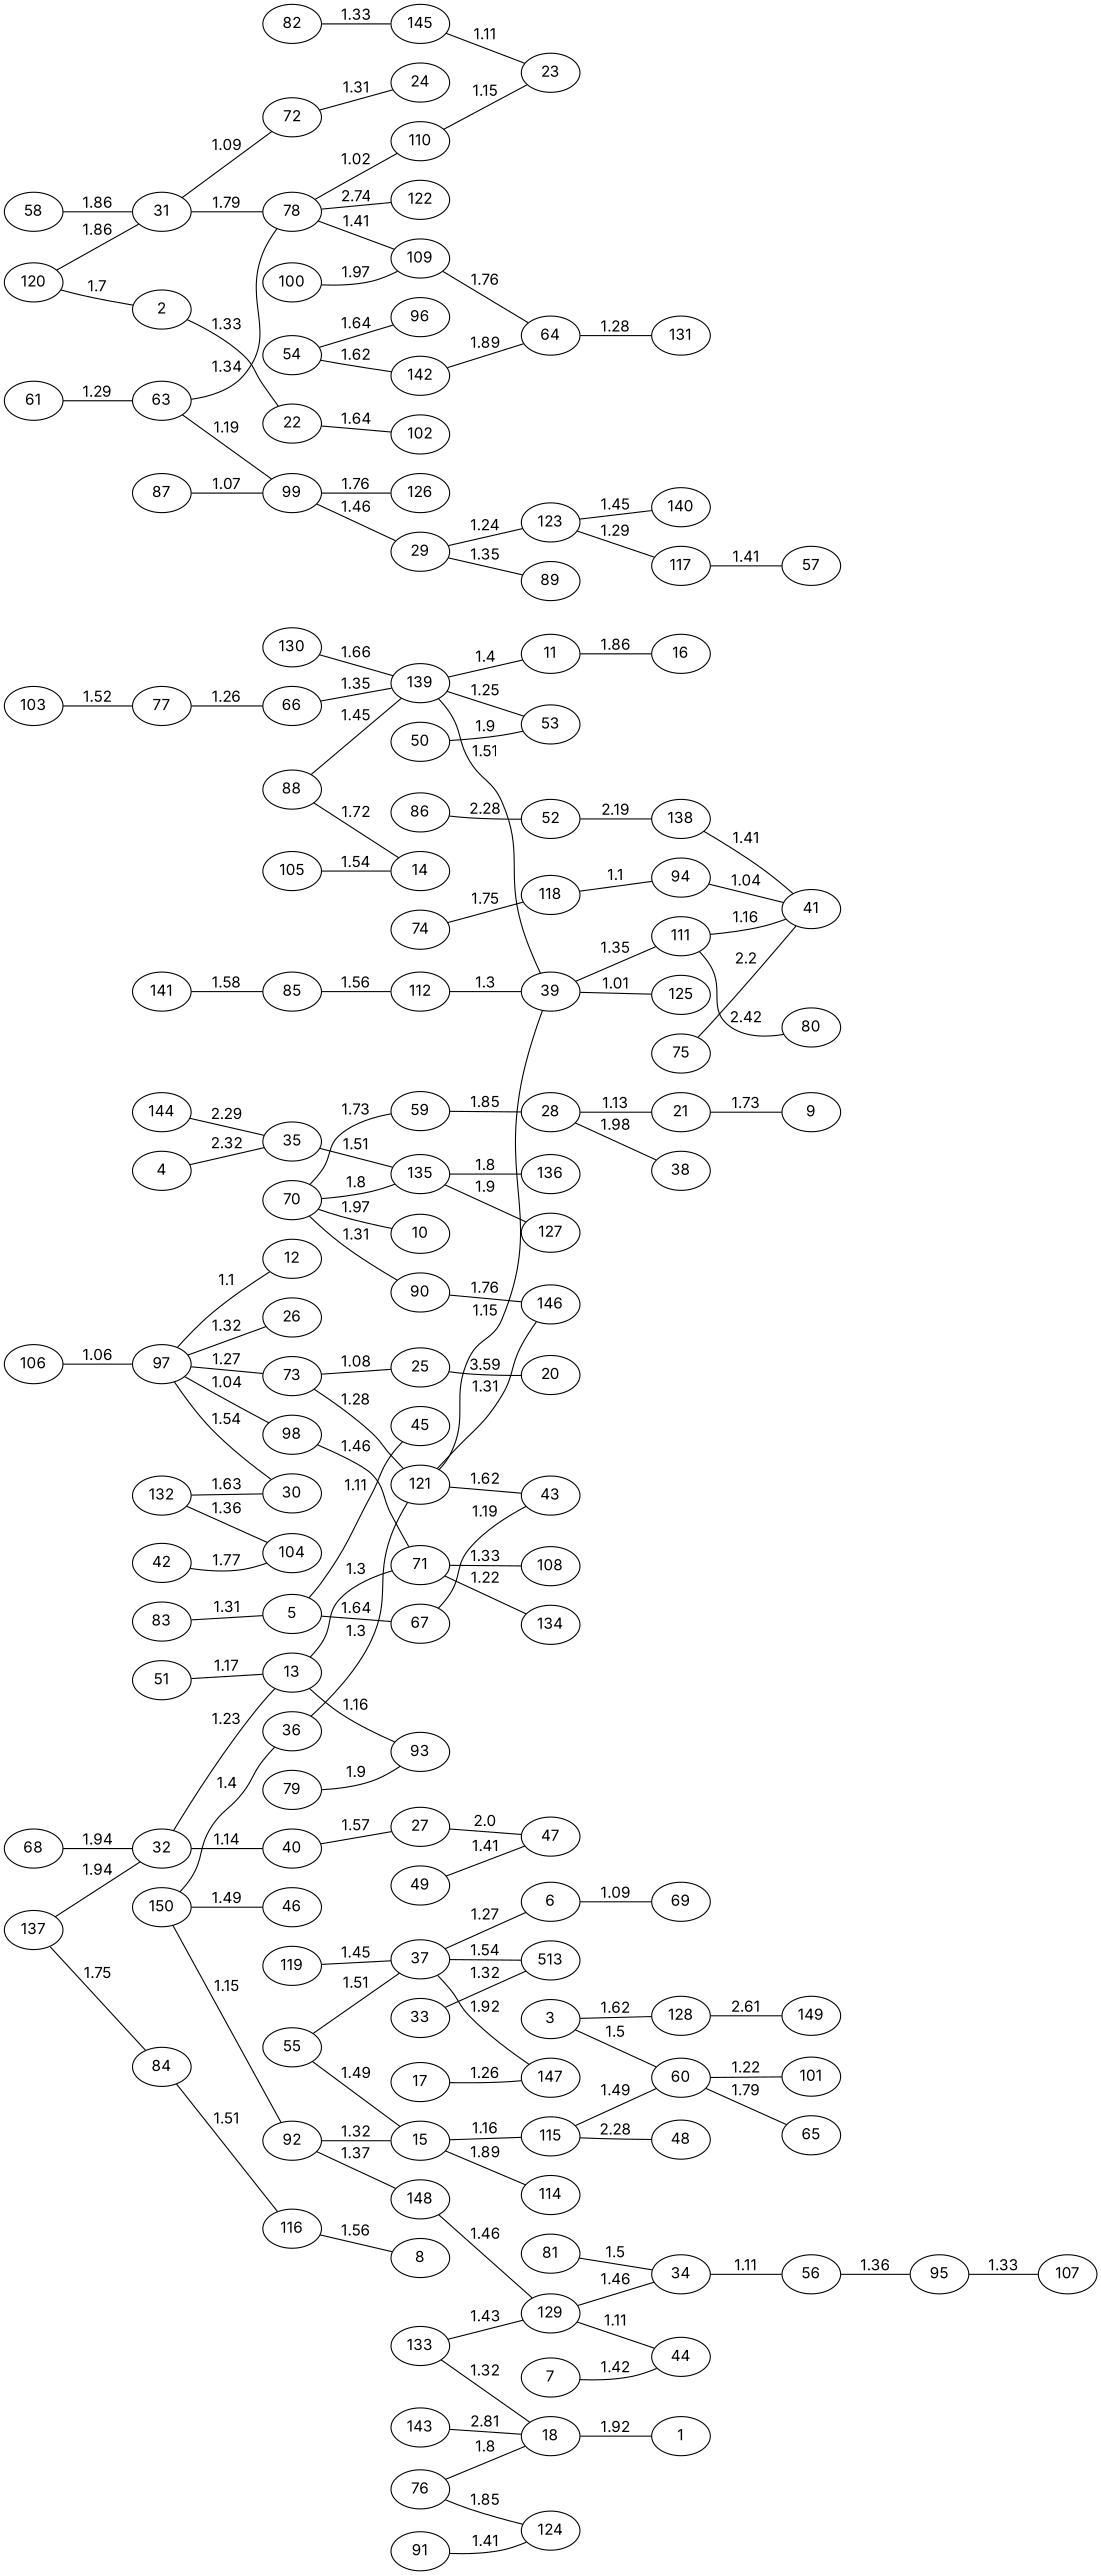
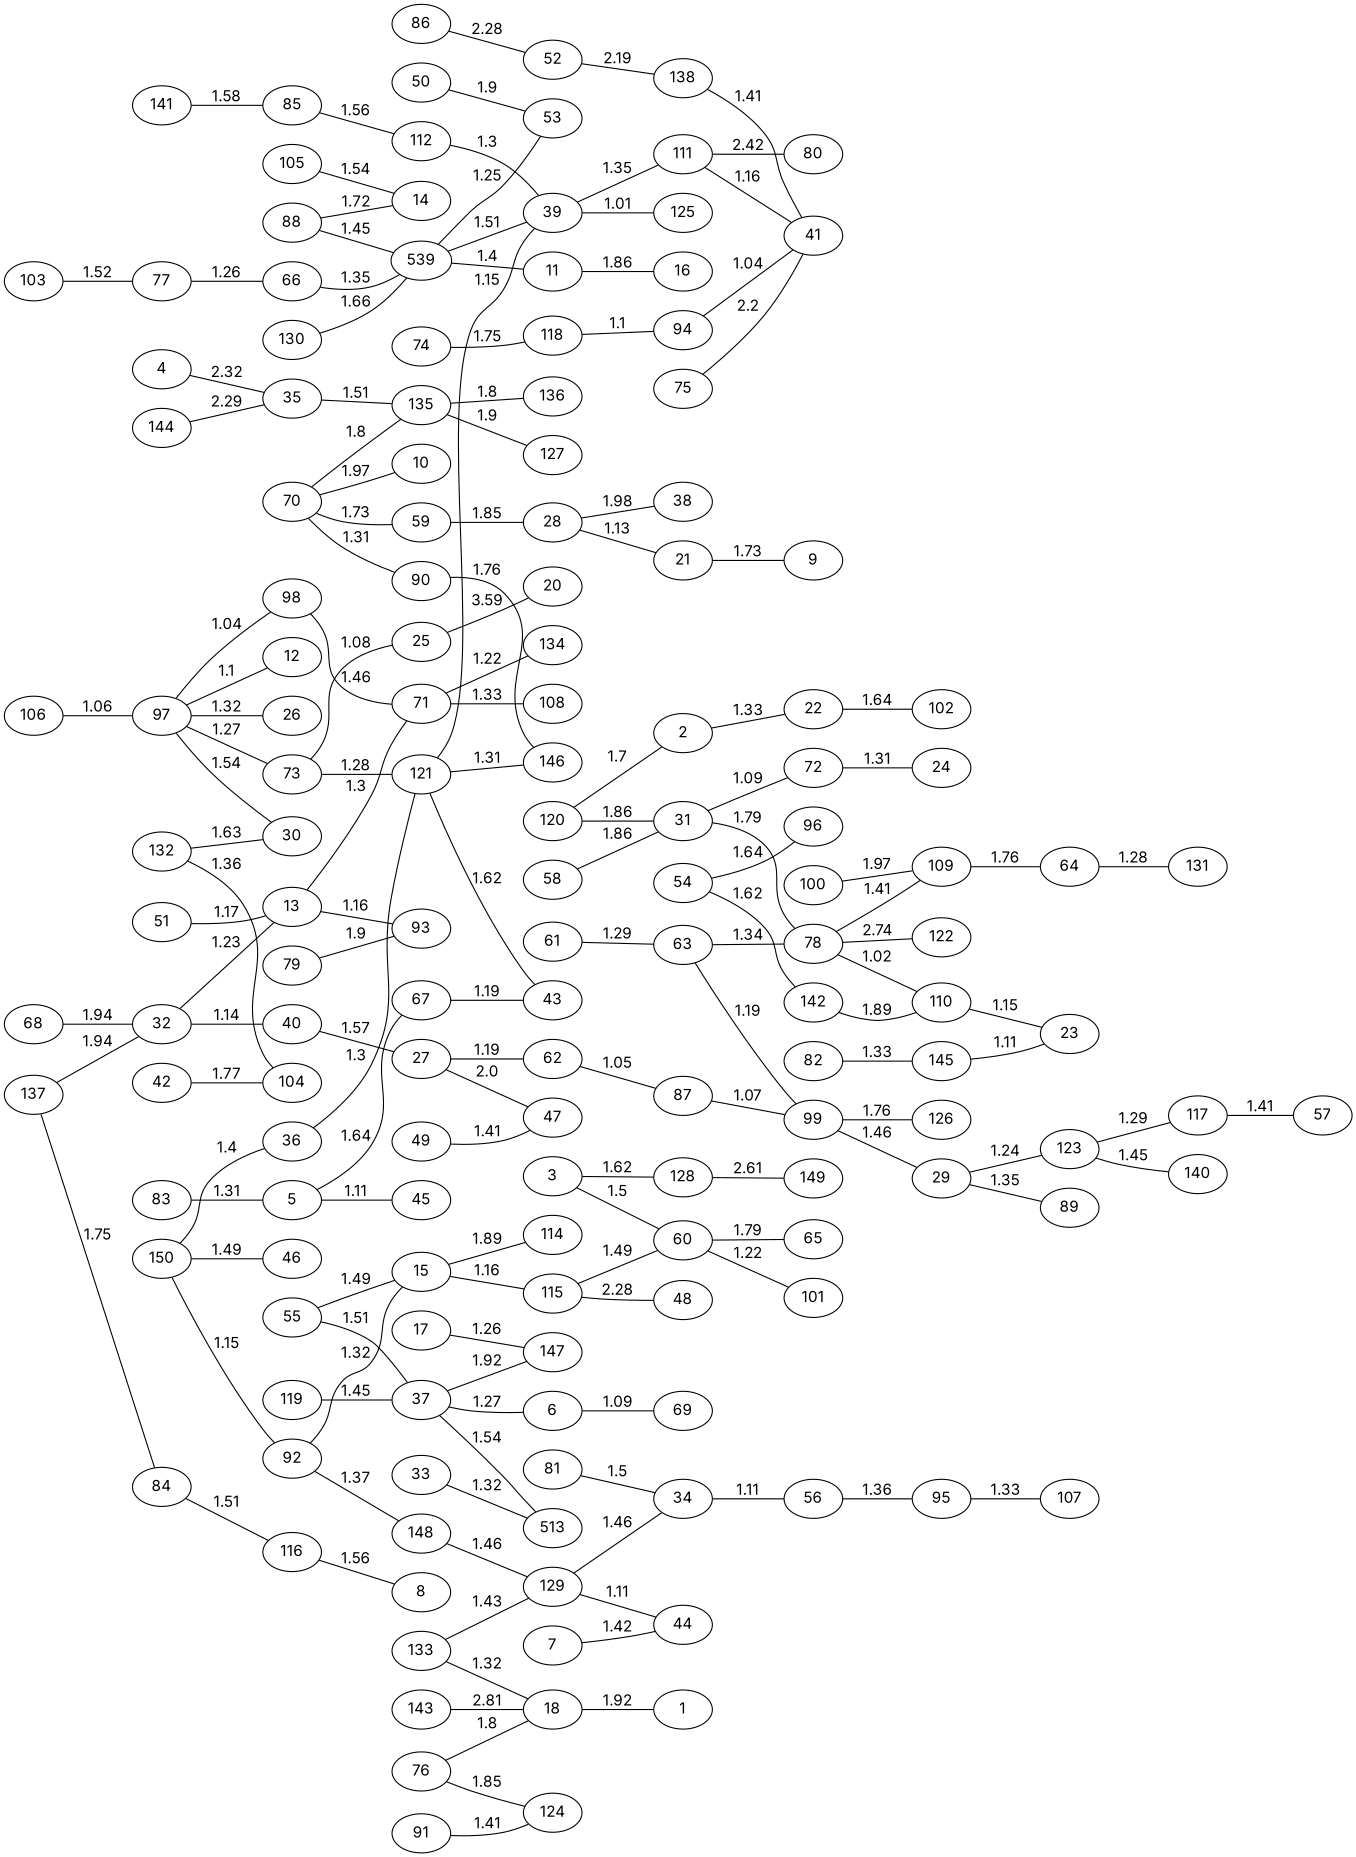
(486, 356) -> (877, 1020)
(420, 683) -> (421, 261)
none -> (553, 1059)
